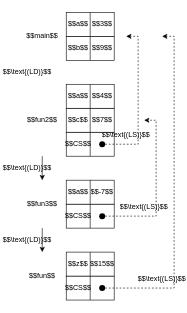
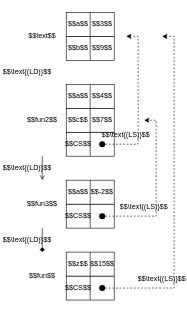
(42, 36) -> (42, 36)
(42, 174) -> (42, 176)
(102, 192) -> (102, 192)
(42, 246) -> (42, 246)
